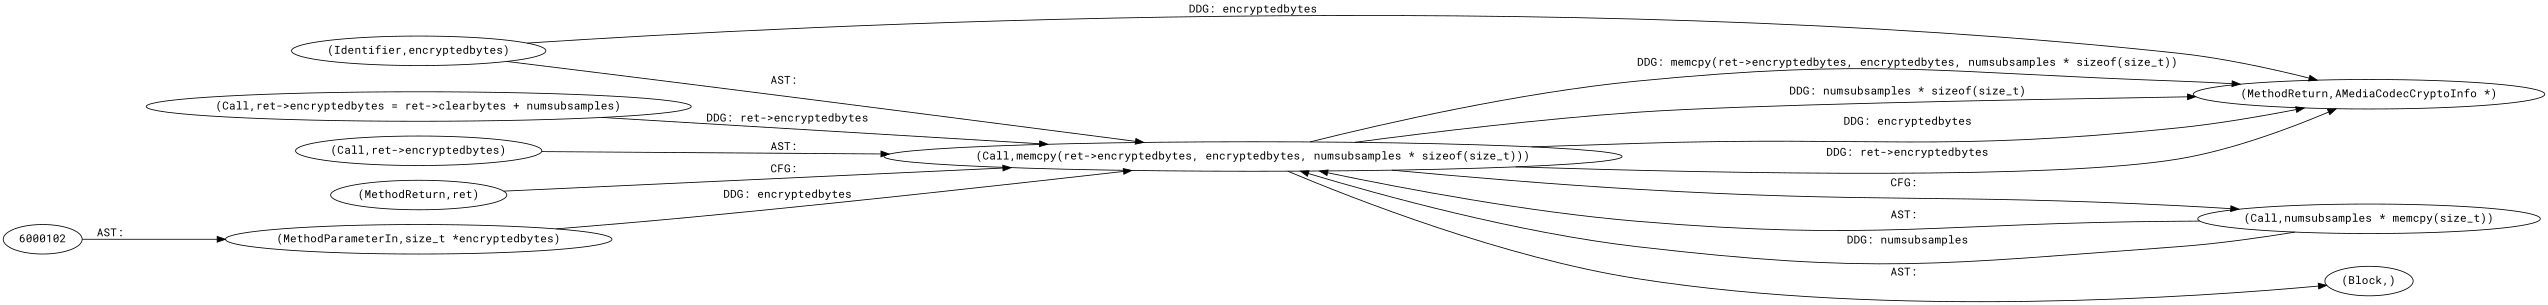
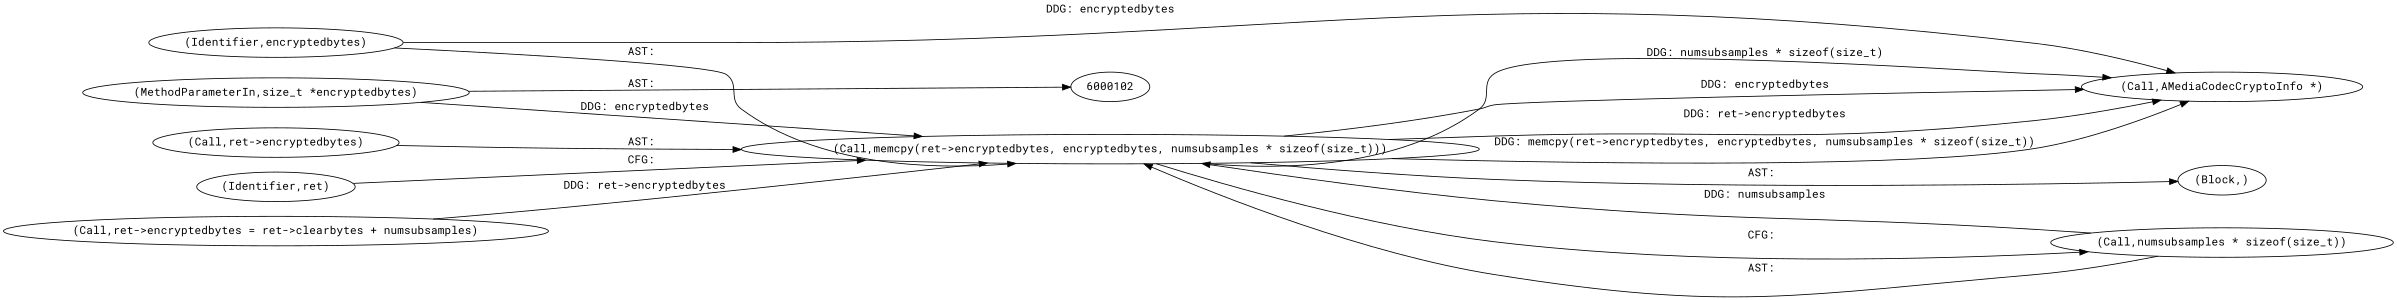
(2369, 94) -> (2222, 87)
(419, 195) -> (276, 187)
(2369, 219) -> (2222, 243)
(150, 239) -> (765, 89)
